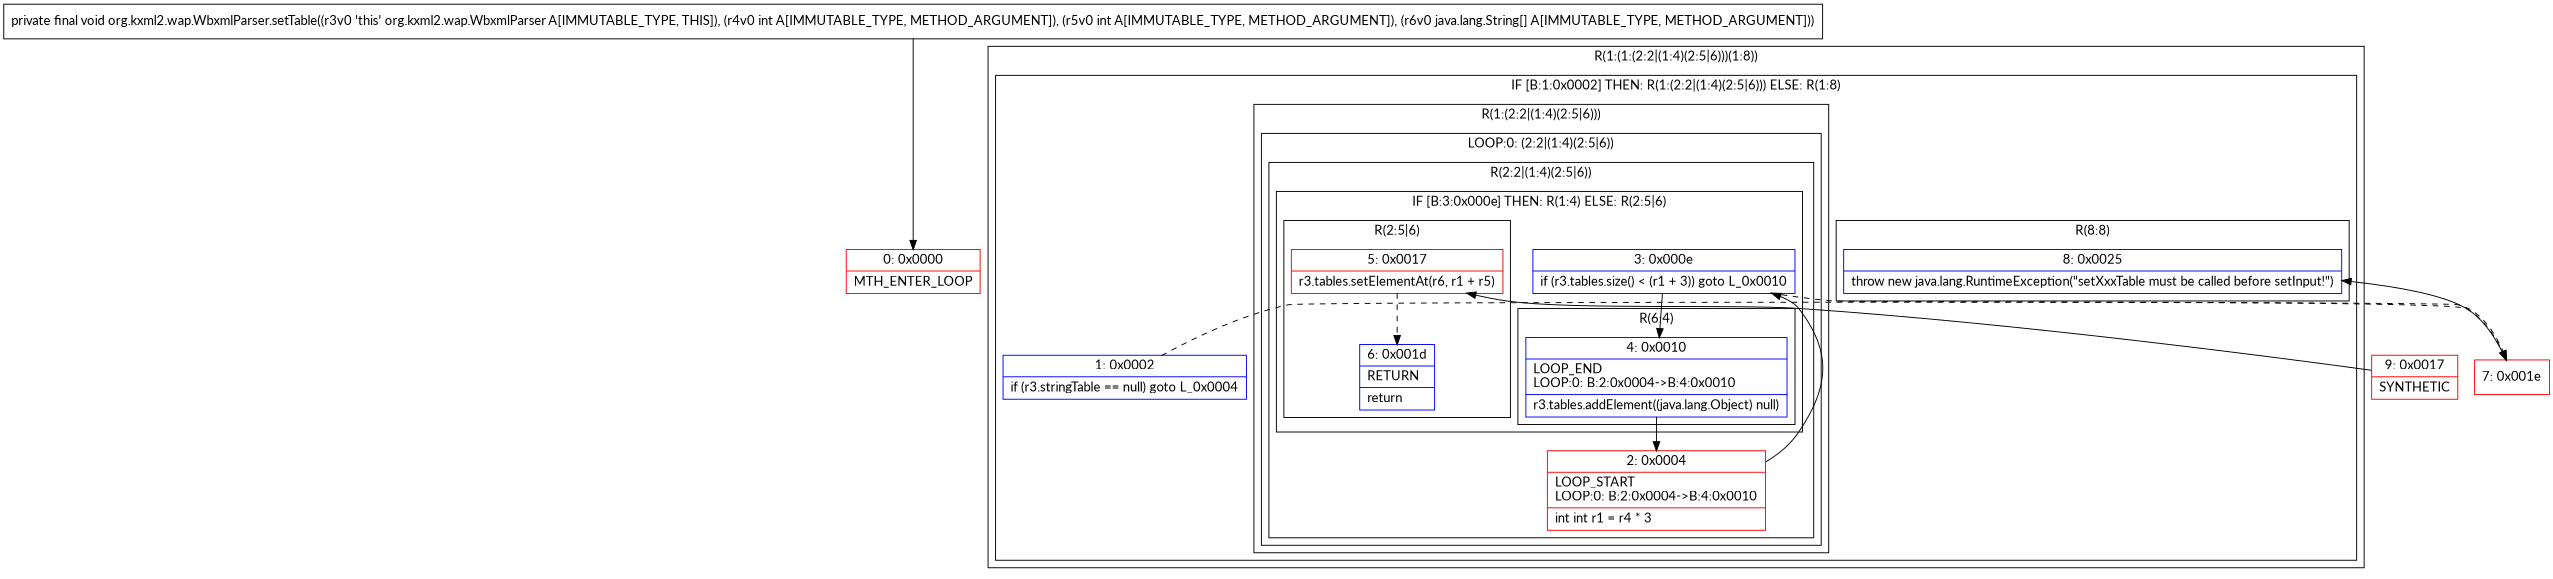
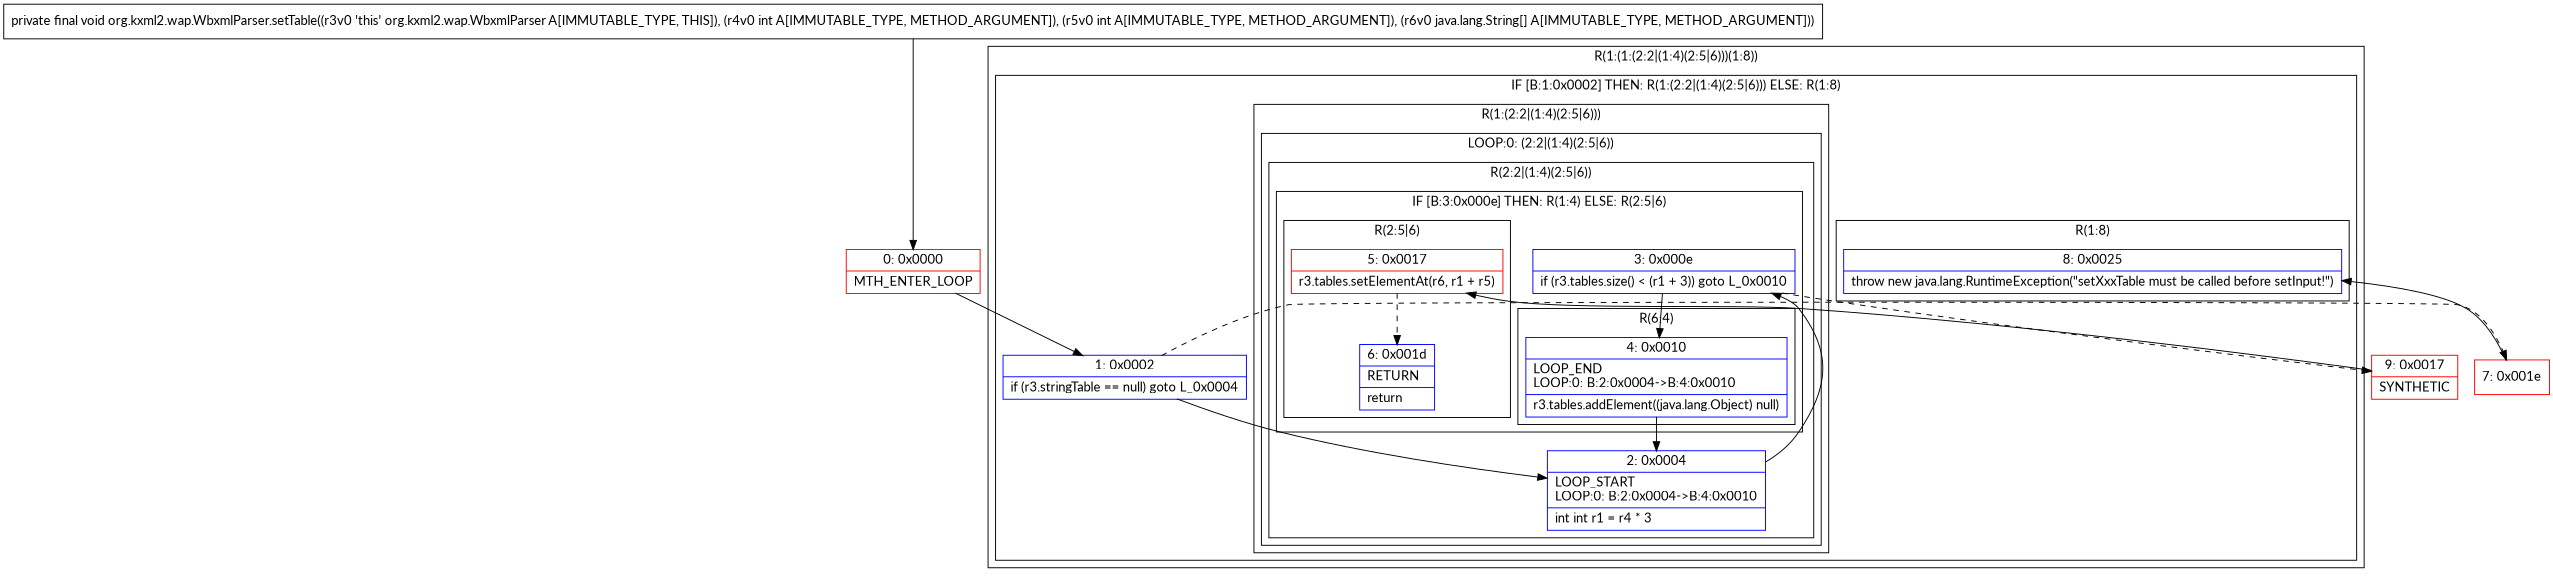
(2093, 231) -> (2093, 231)
(2147, 302) -> (2072, 334)
none -> (1015, 322)
none -> (1355, 448)
(1656, 491) -> (1656, 491)
